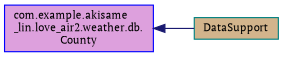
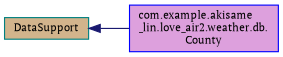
(180, 28) -> (115, 28)
